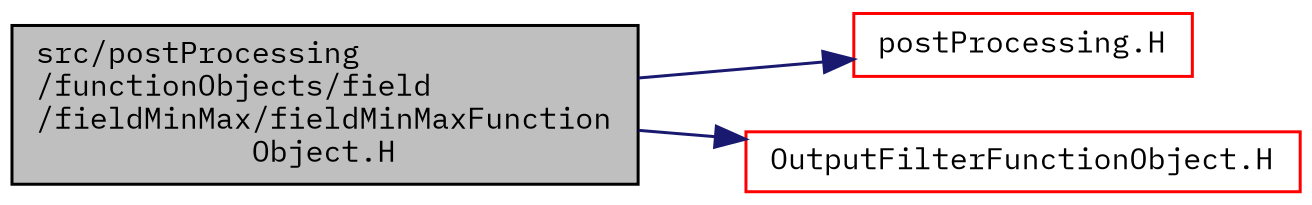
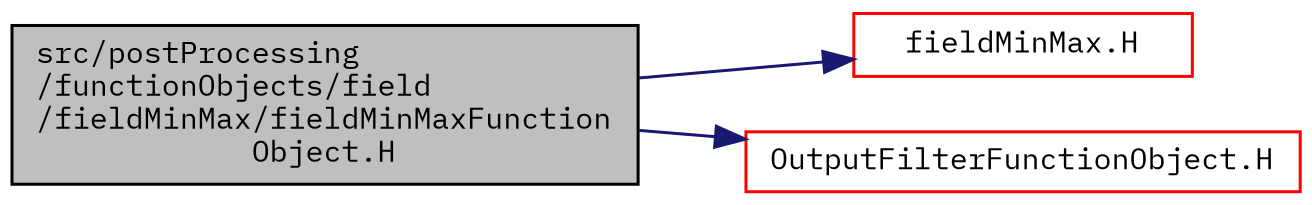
(1023, 45) -> (1023, 45)
